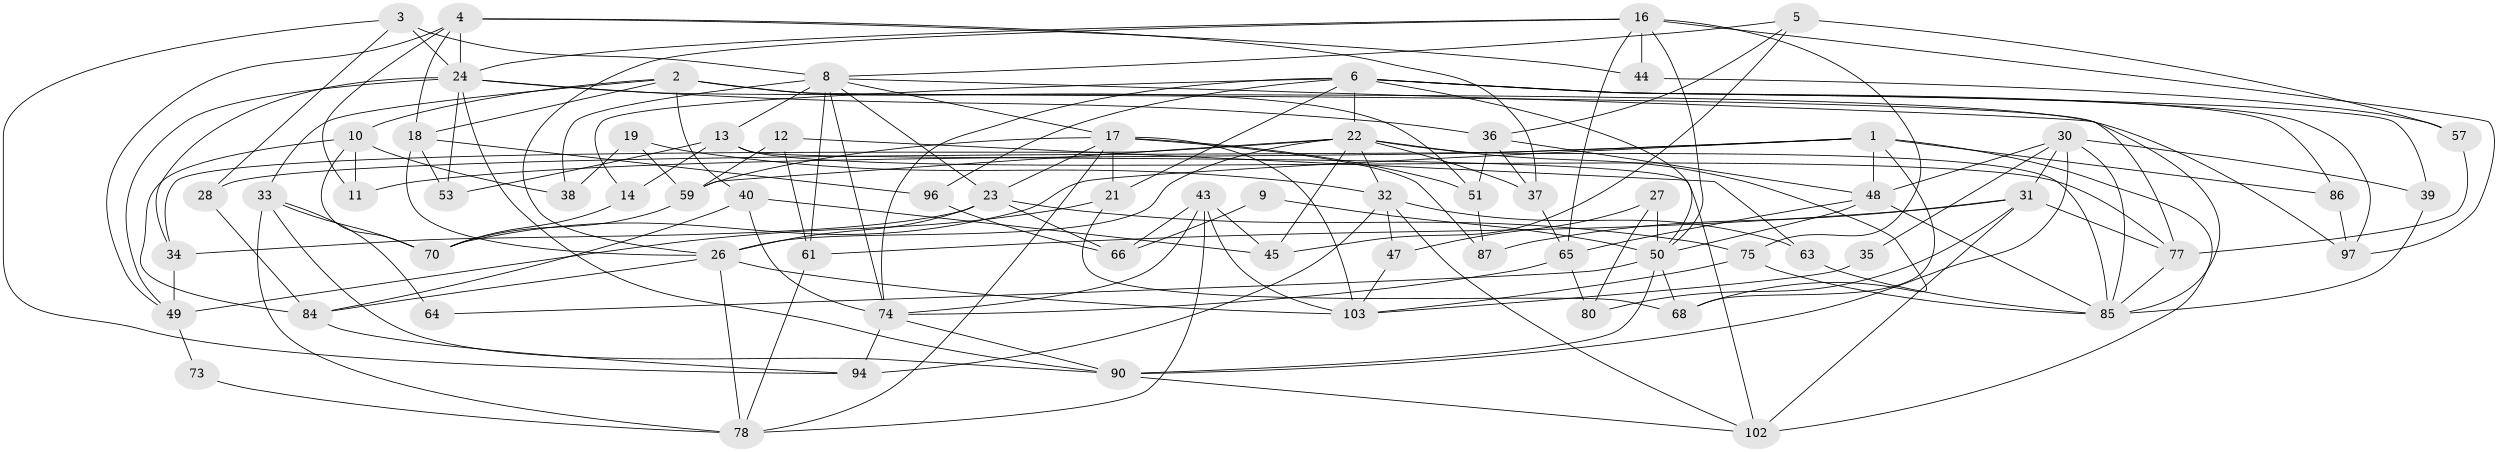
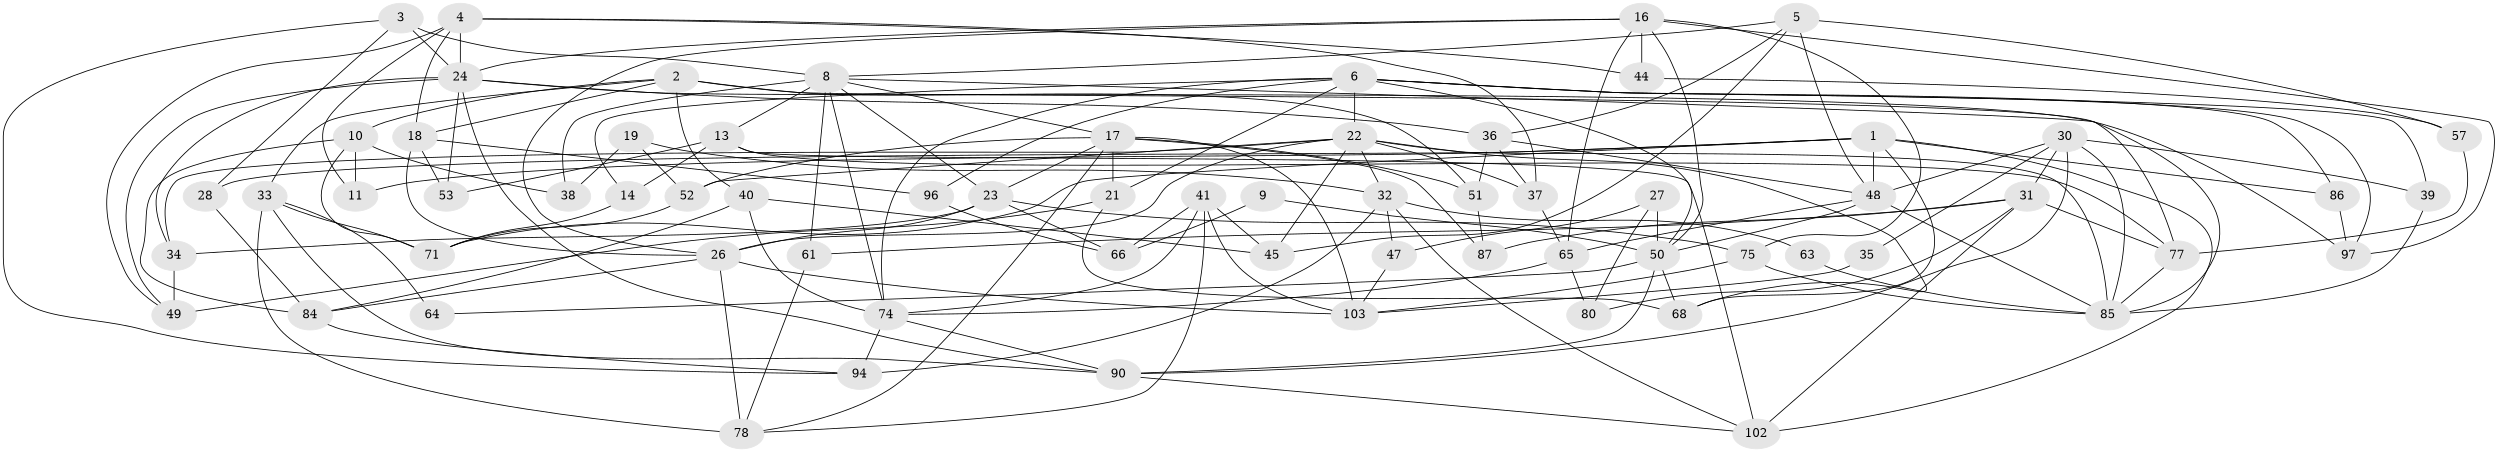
none -> (1827, 114)
(781, 137) -> none
(687, 196) -> (687, 196)
(1204, 196) -> (1204, 196)
(432, 256) -> (432, 256)
(197, 375) -> none
